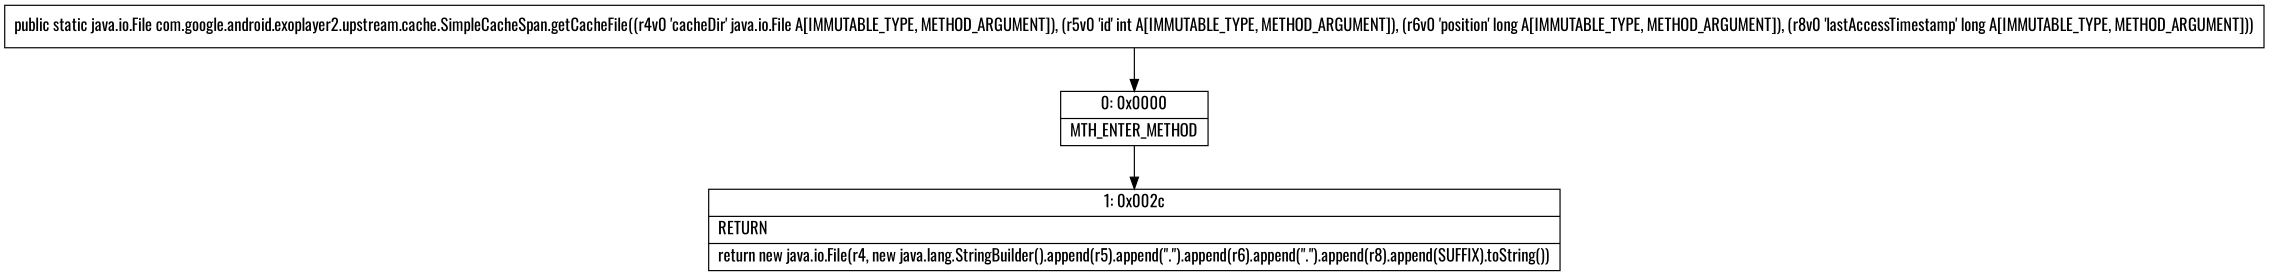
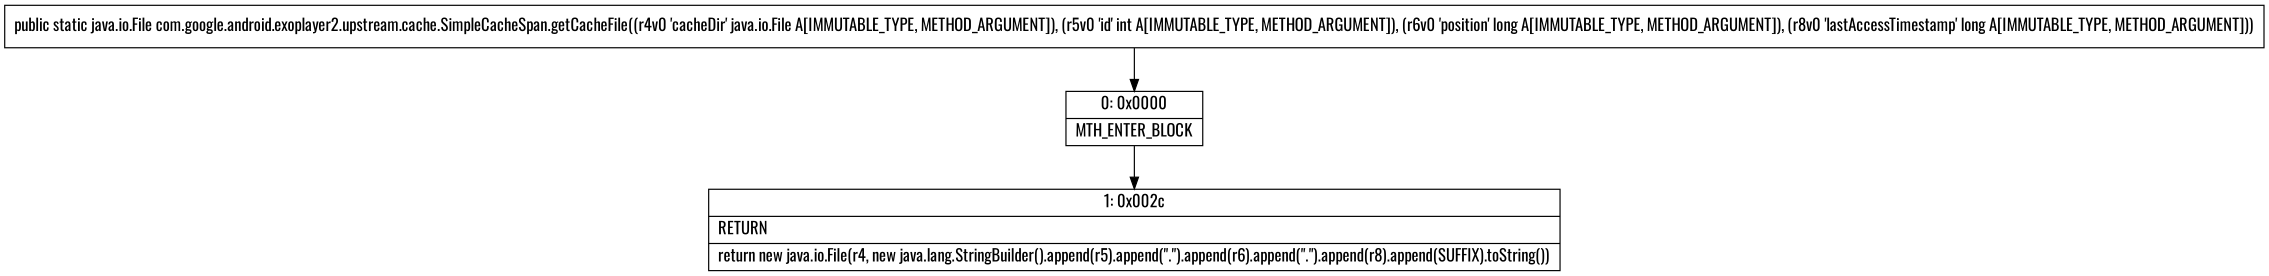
(1134, 131) -> (1134, 131)
